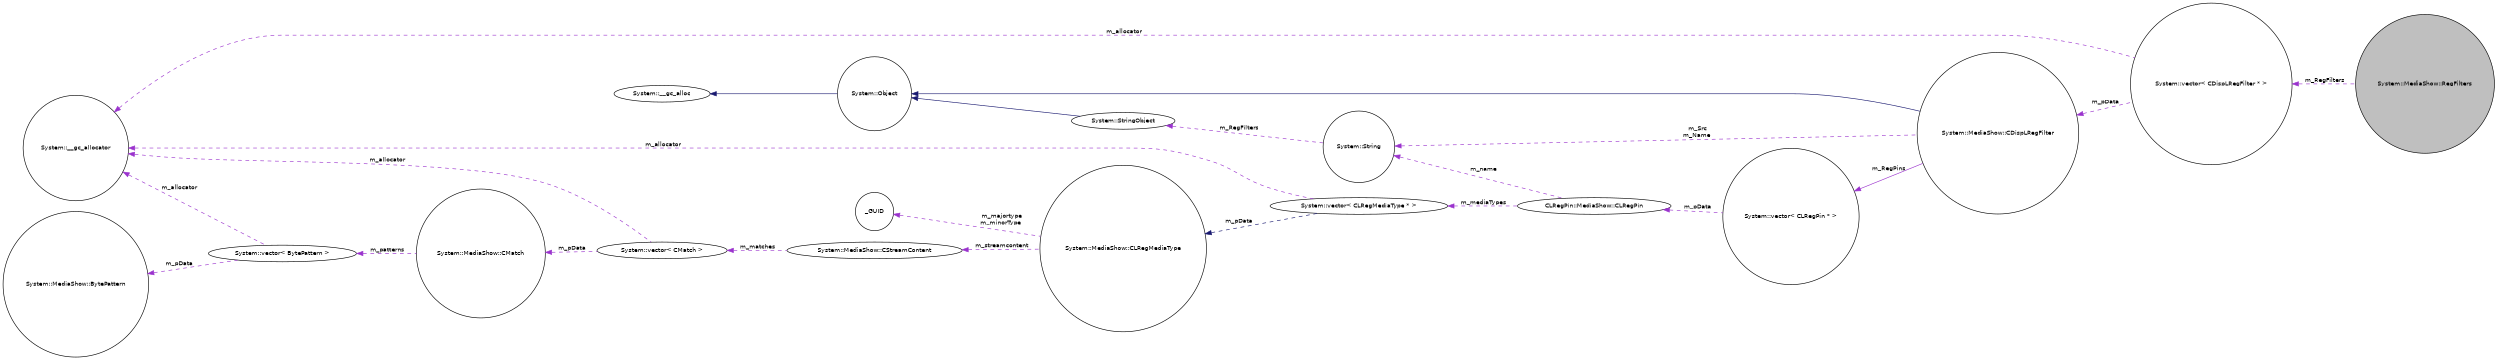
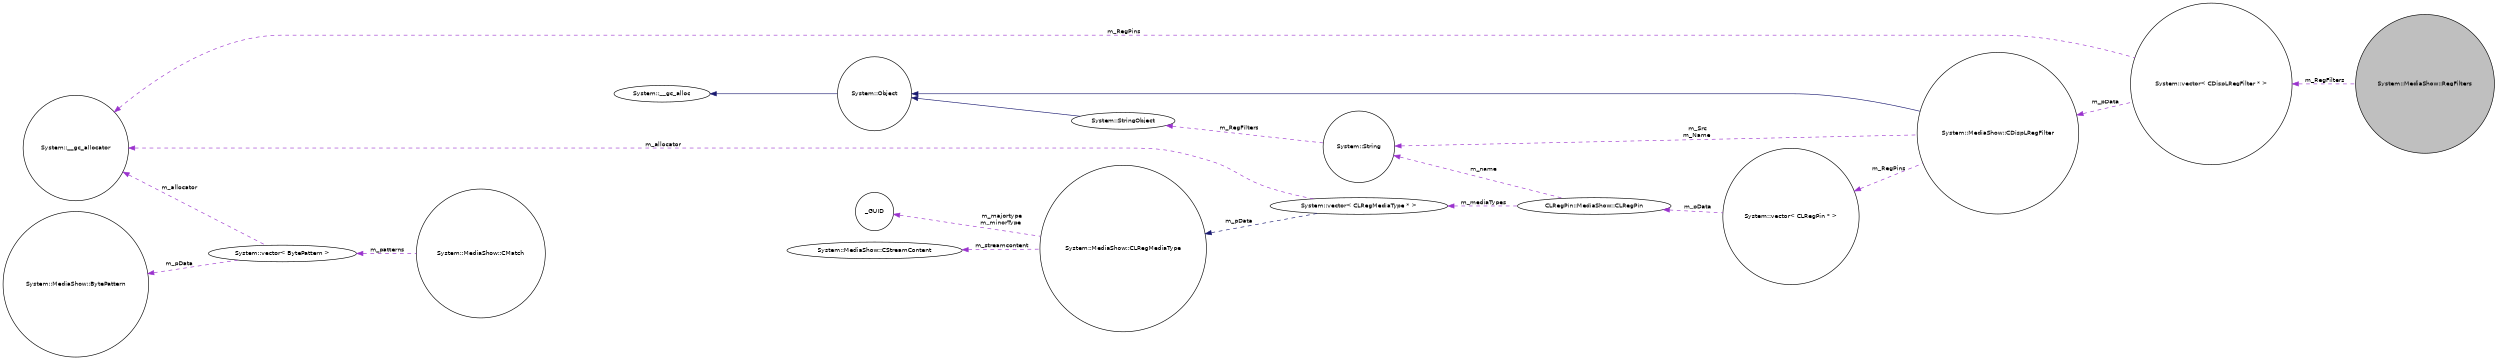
(1123, 32) -> (1123, 32)
(1892, 176) -> (1892, 176)
(662, 250) -> none
